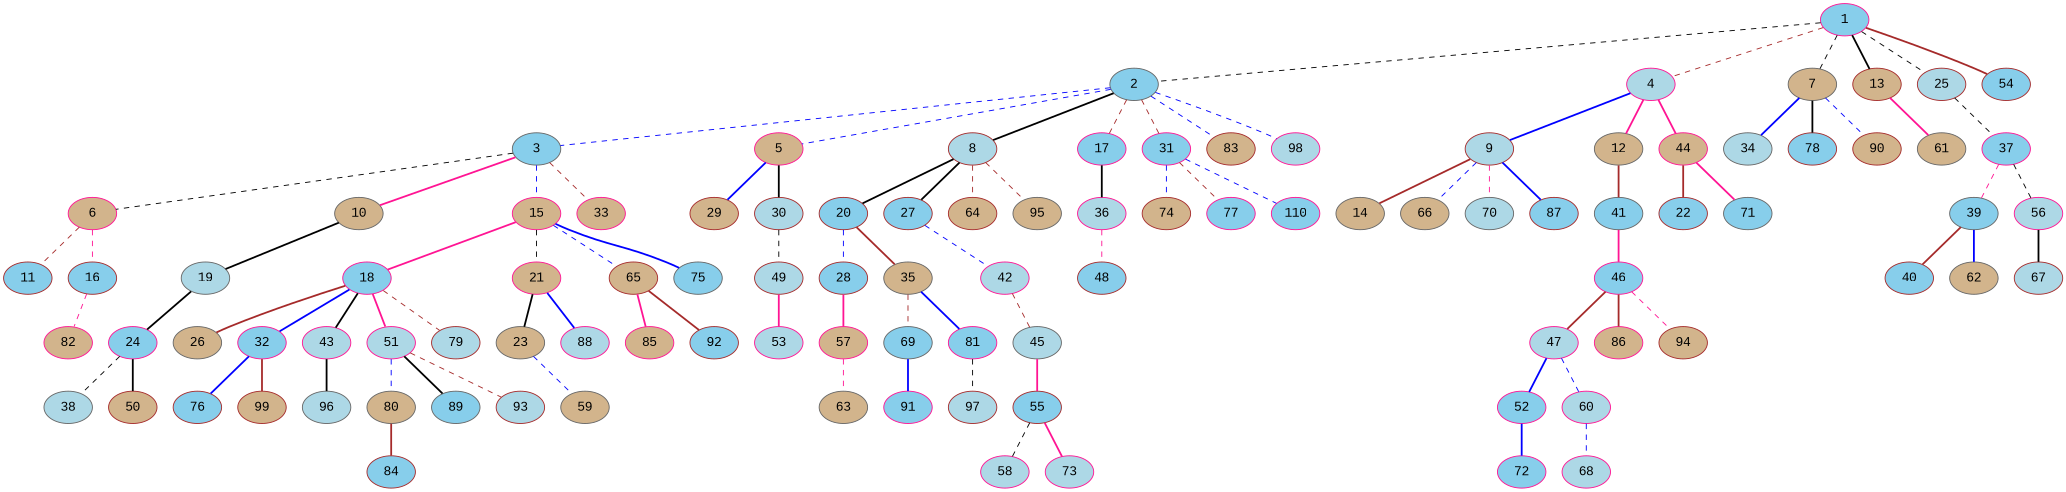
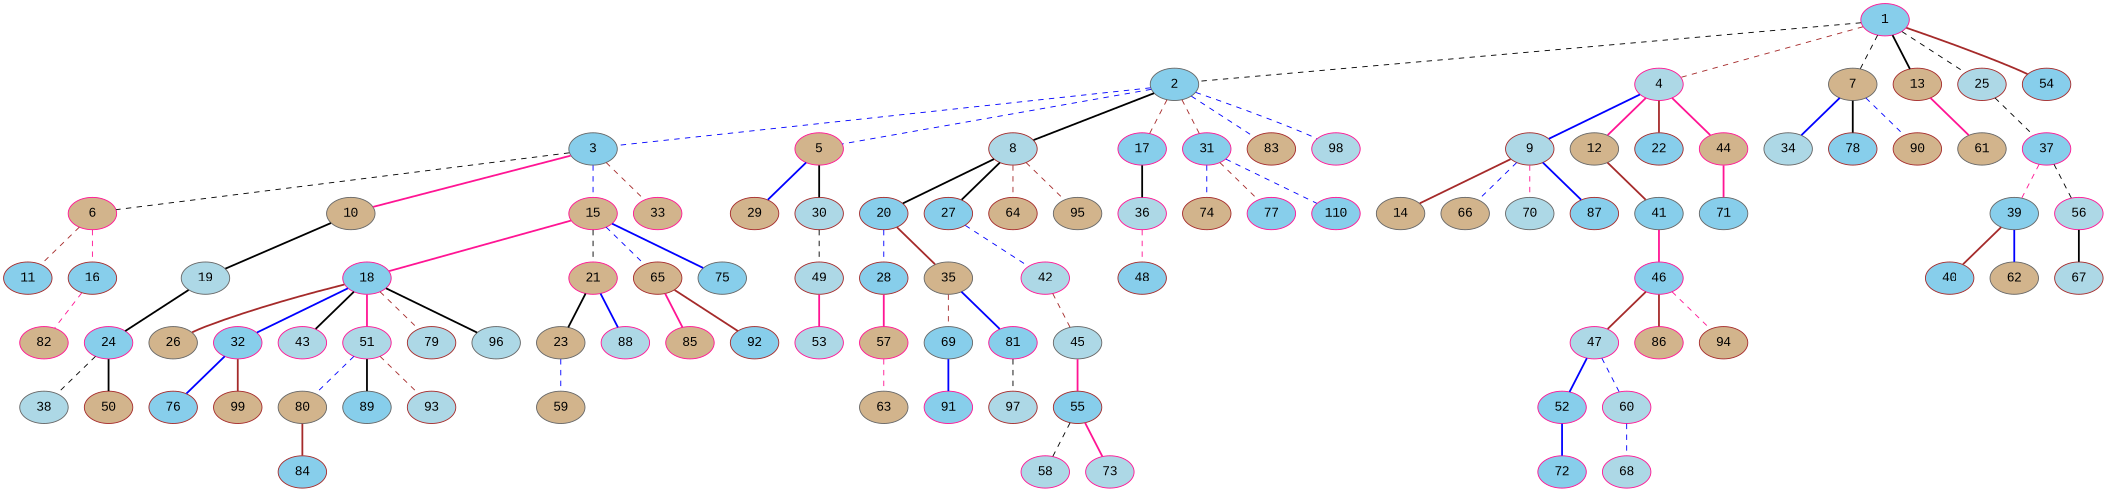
(1683, 181) -> (1659, 117)
(327, 375) -> (432, 310)
